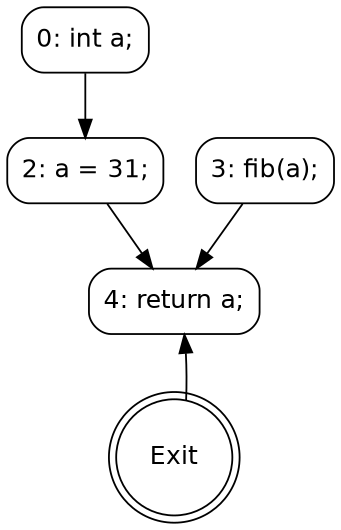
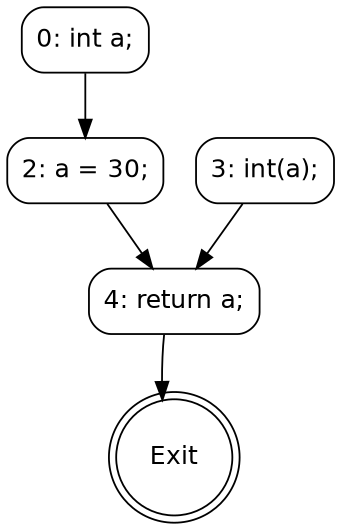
(85, 171) -> (85, 171)
(265, 171) -> (265, 171)
(187, 377) -> (162, 358)
